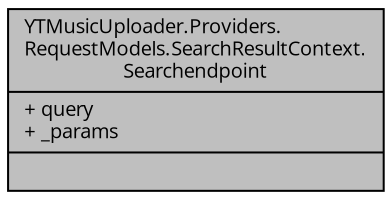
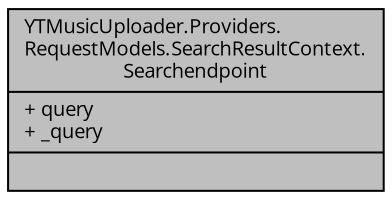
(72, 132) -> (65, 132)
